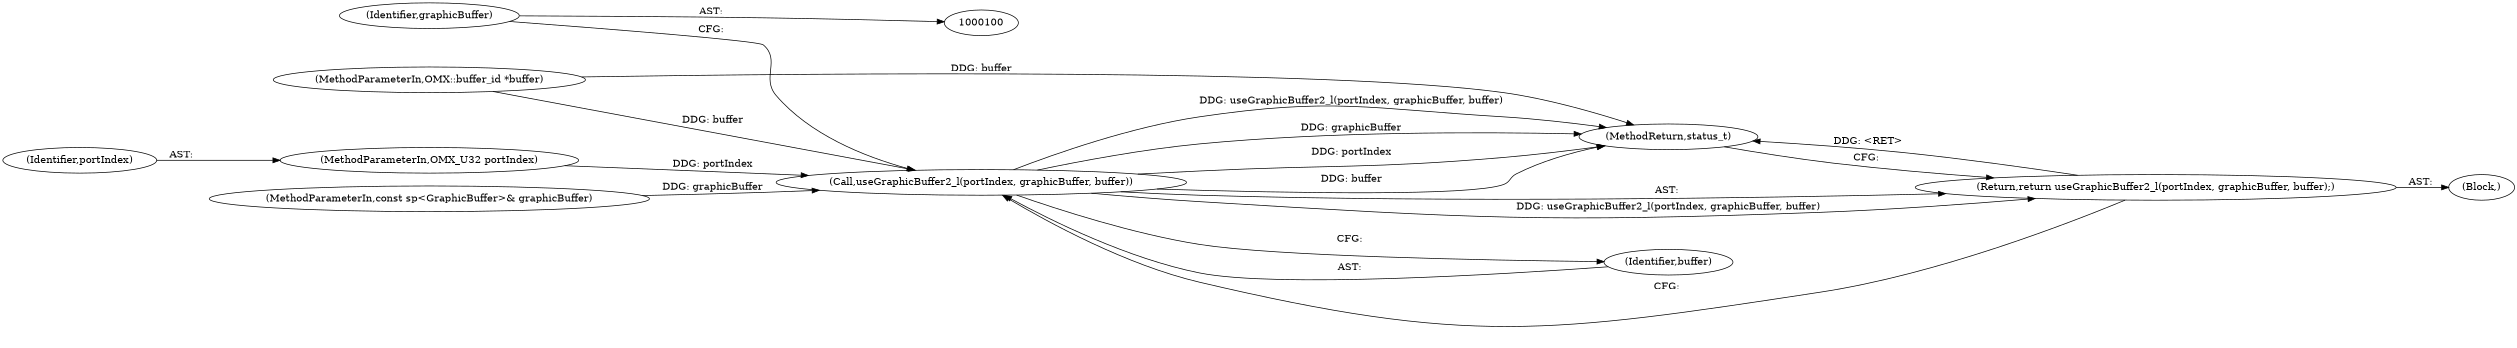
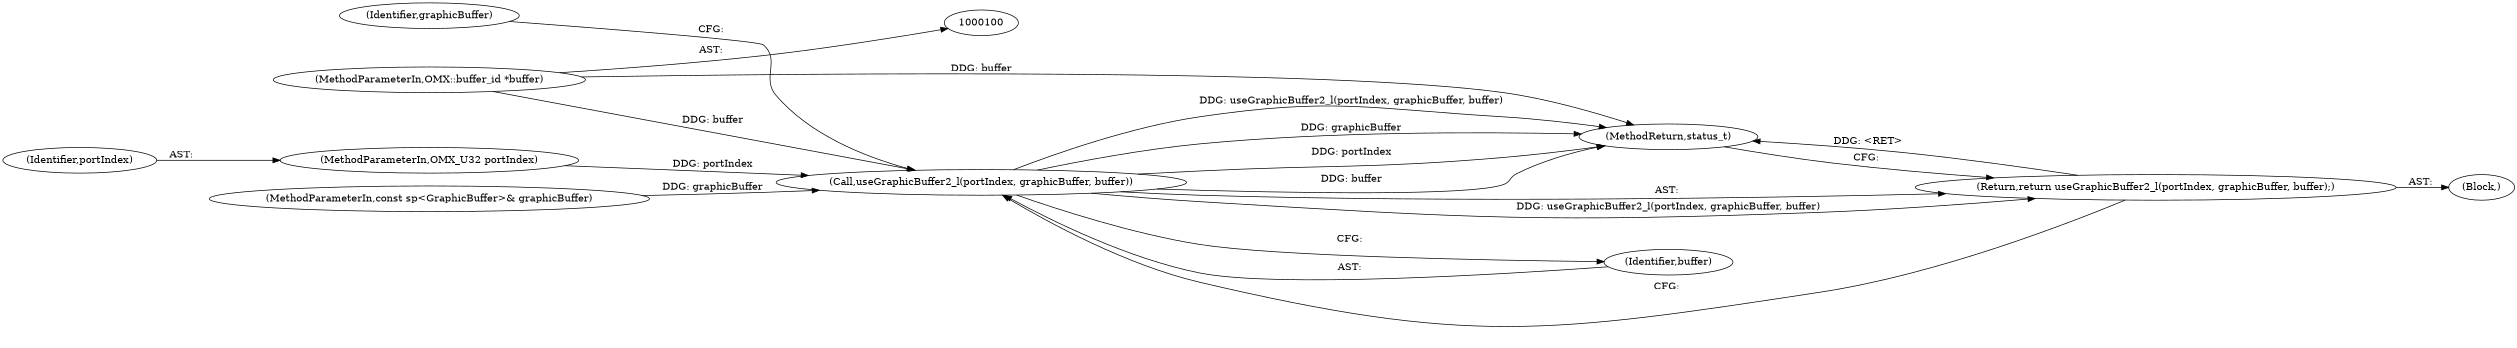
(728, 17) -> (751, 57)
